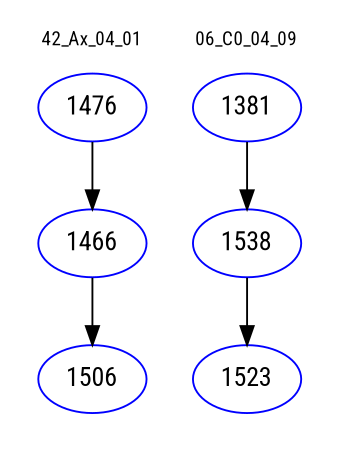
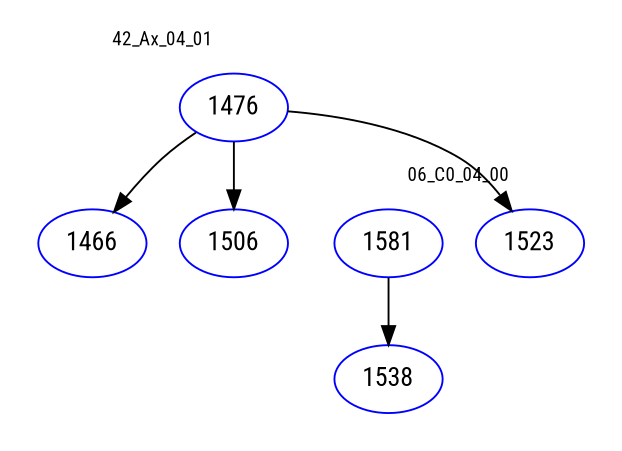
(247, 41) -> (459, 176)
(247, 108) -> (389, 243)
(92, 302) -> (234, 166)
(247, 302) -> (403, 133)
